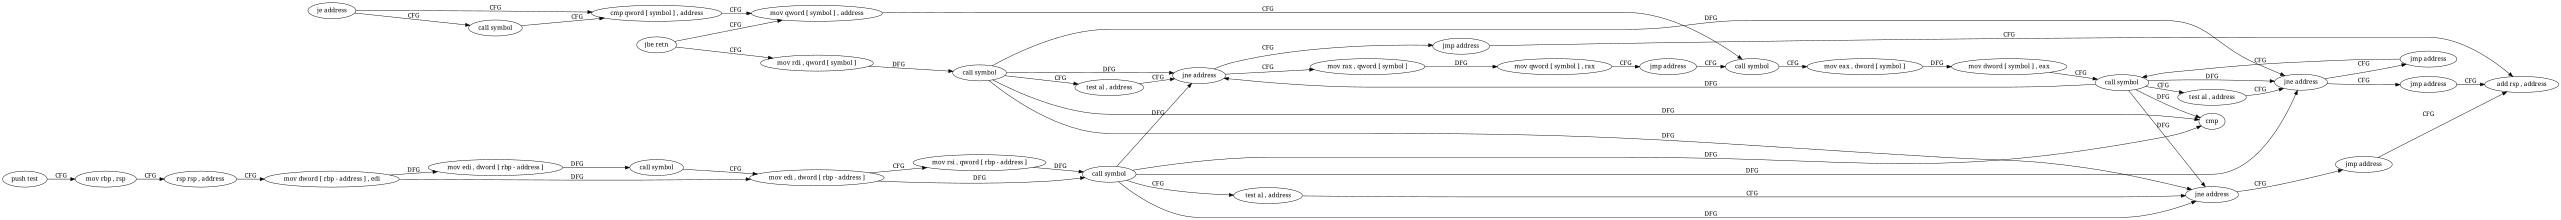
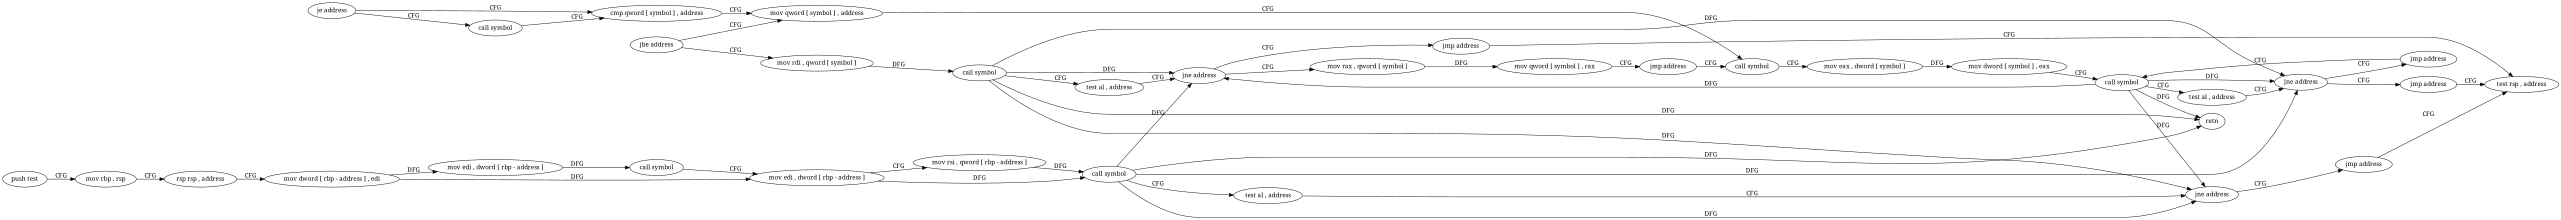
(657, 45) -> (657, 45)
(2522, 84) -> (2522, 84)
(2212, 121) -> (2212, 121)
